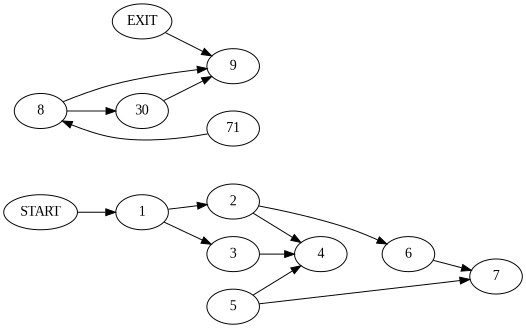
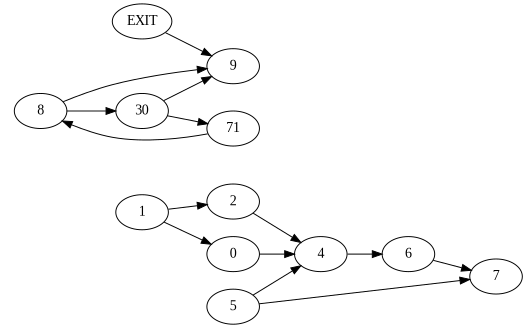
none -> (183, 119)
(41, 212) -> none
(319, 220) -> (360, 254)
(233, 254) -> (233, 254)
